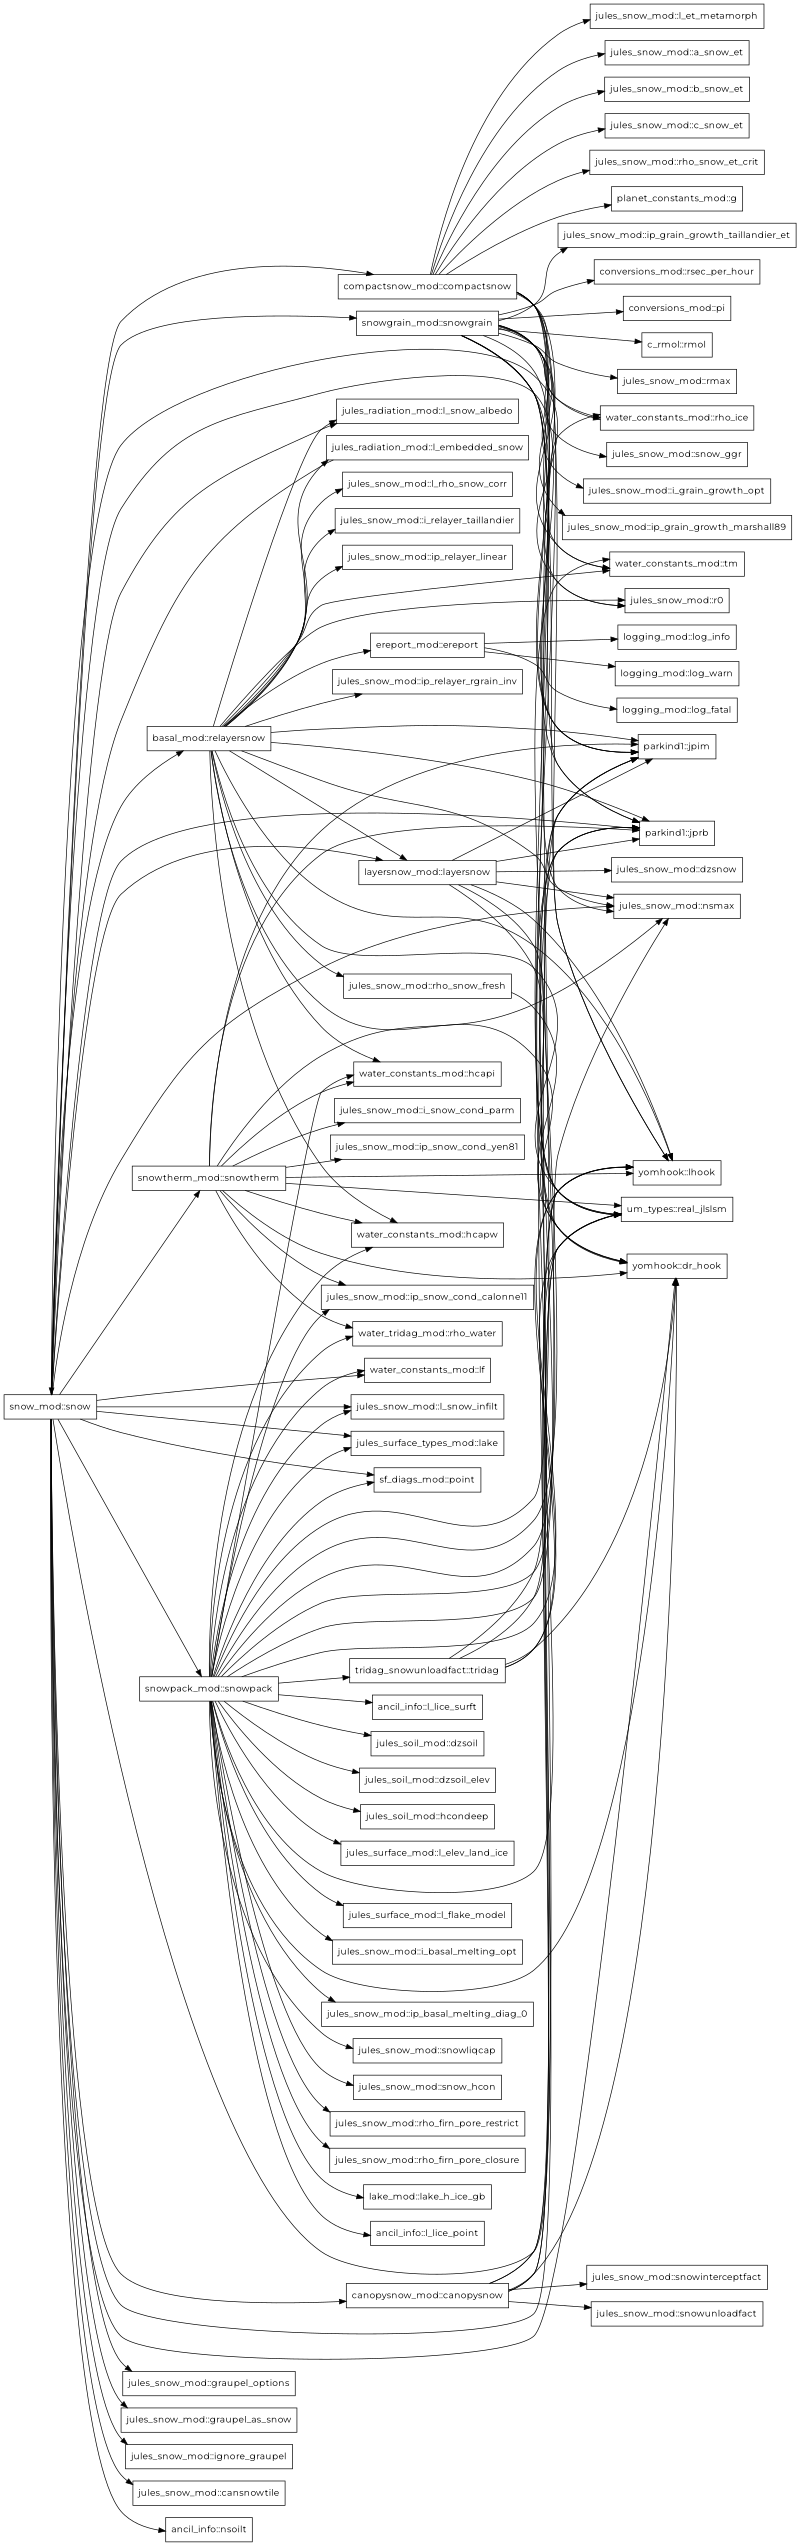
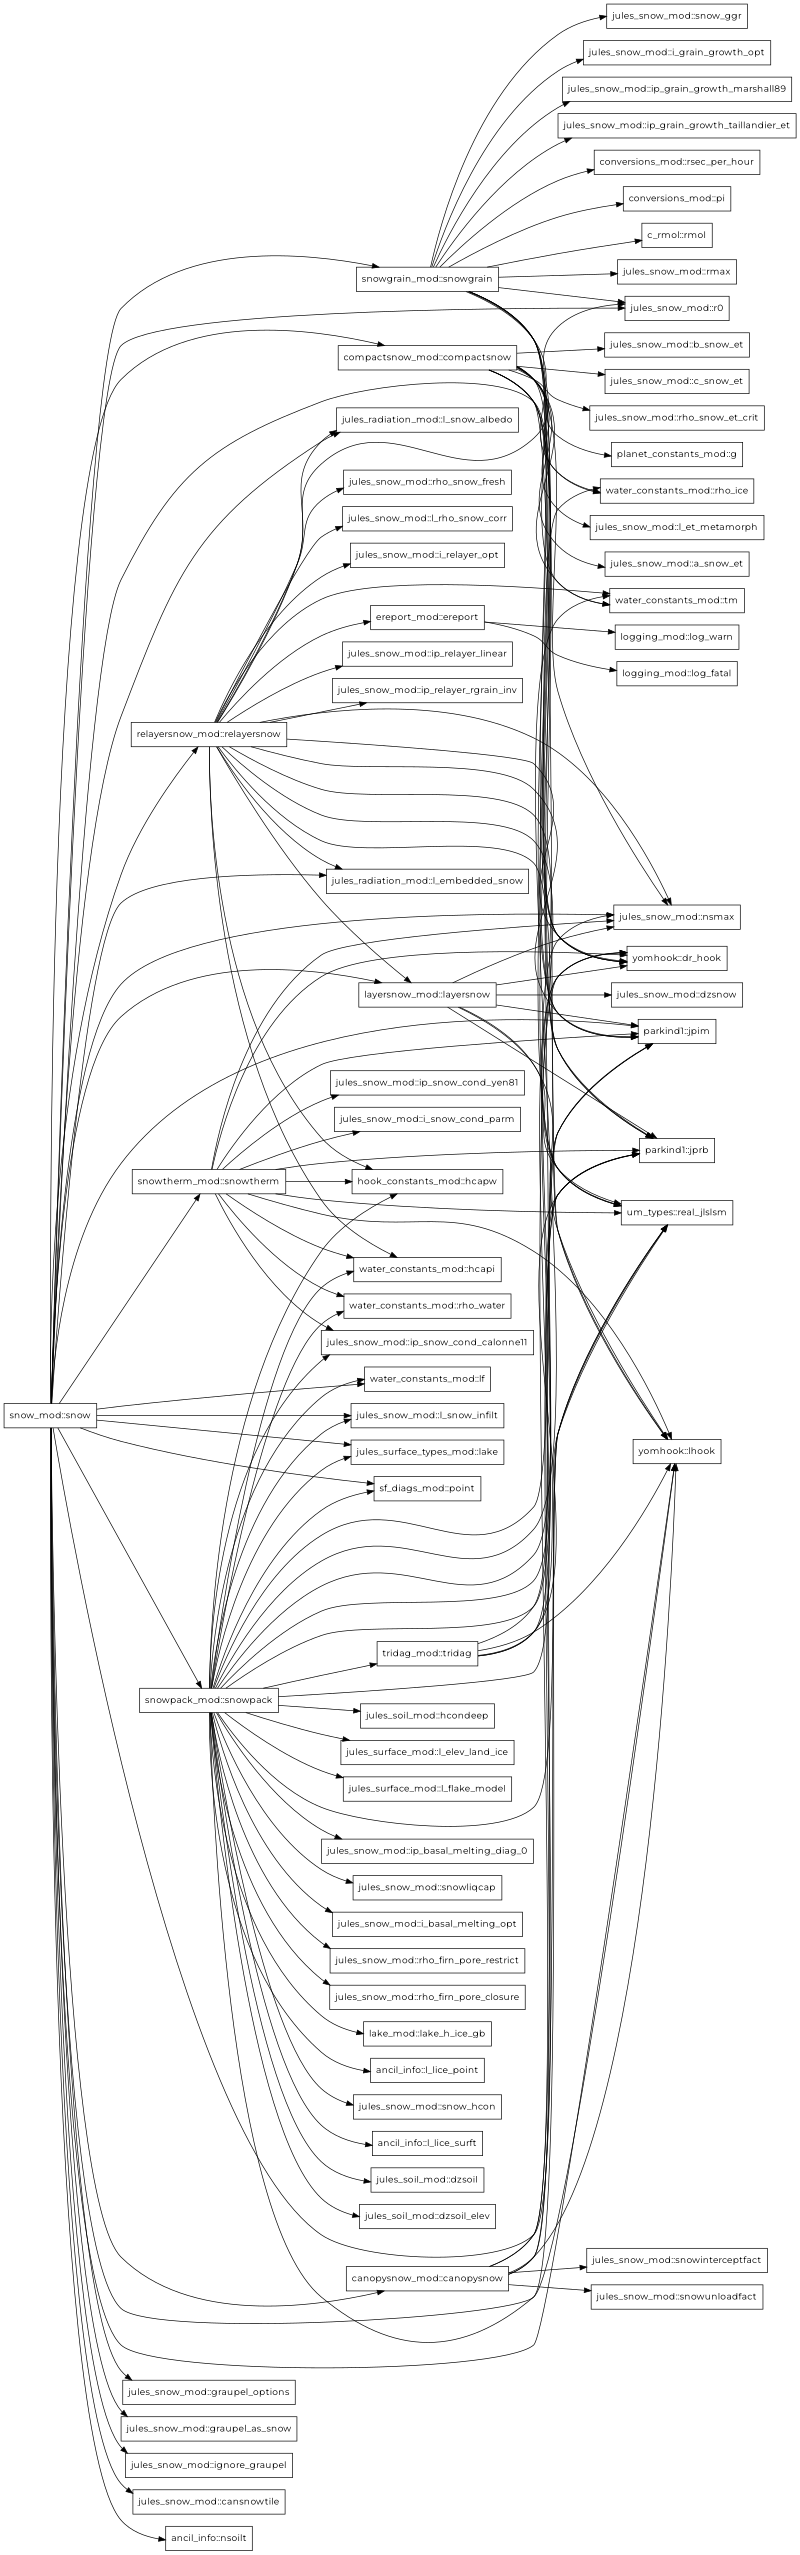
(427, 521) -> (427, 555)
(677, 637) -> none
(209, 739) -> (209, 735)
(552, 739) -> none
(87, 880) -> (85, 1050)
(555, 1082) -> (545, 681)
(427, 1235) -> (427, 1182)
(427, 1334) -> (427, 1306)
(427, 1671) -> (427, 1654)
